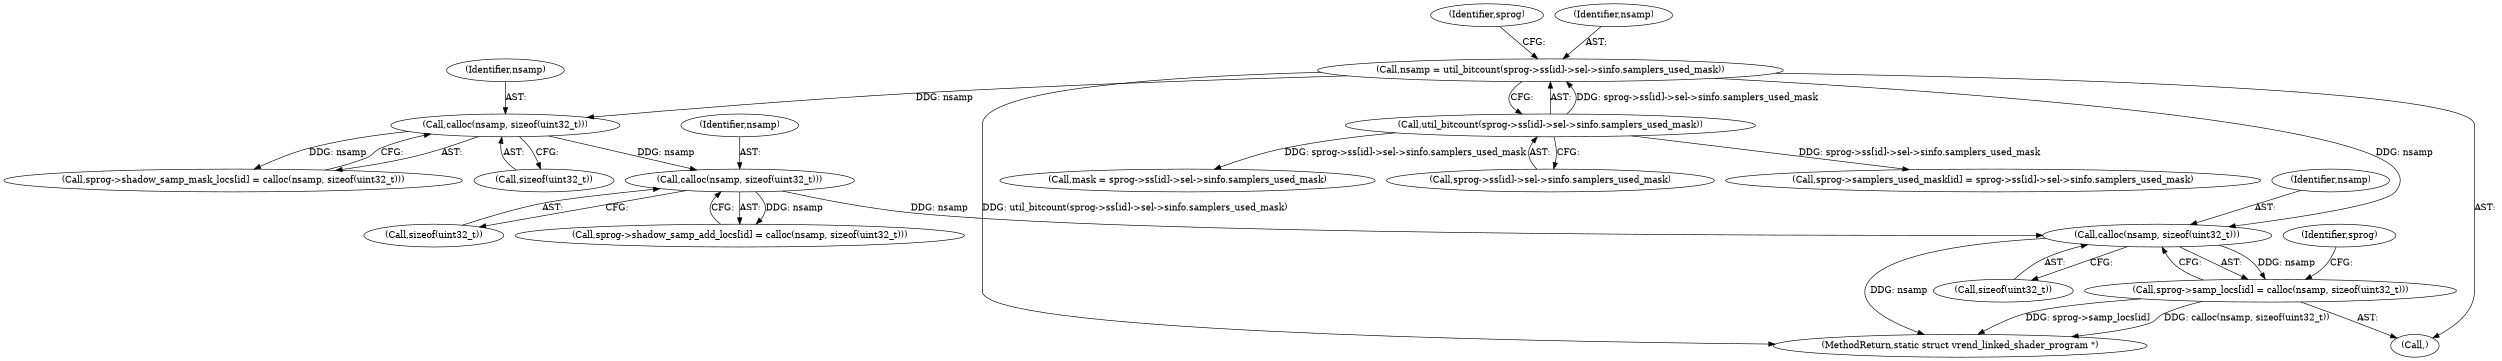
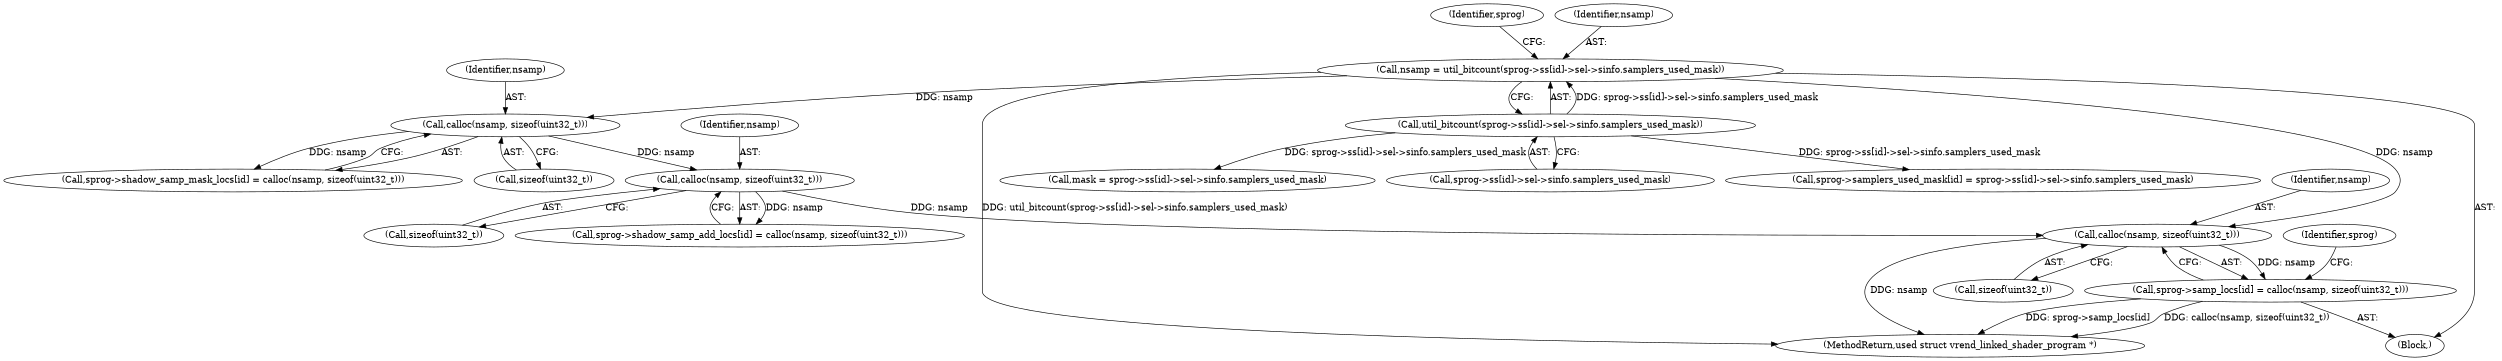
(1960, 346) -> (1960, 346)
(2415, 346) -> (2415, 346)
